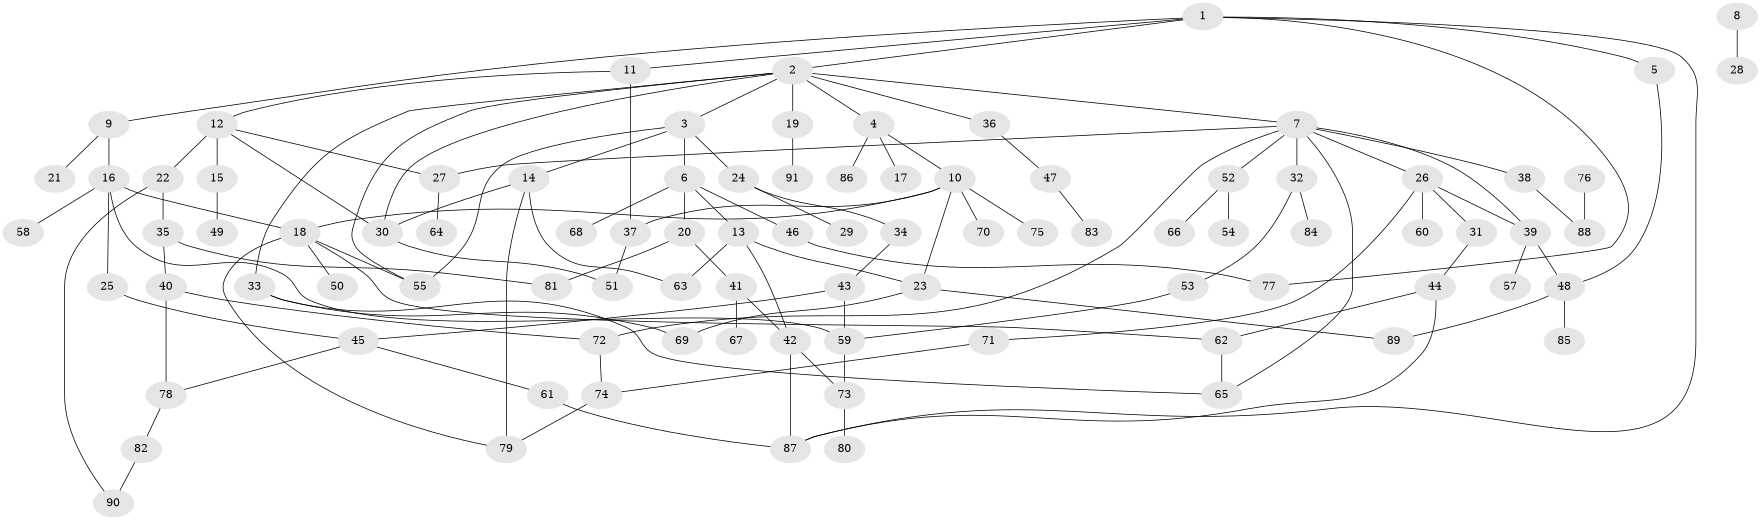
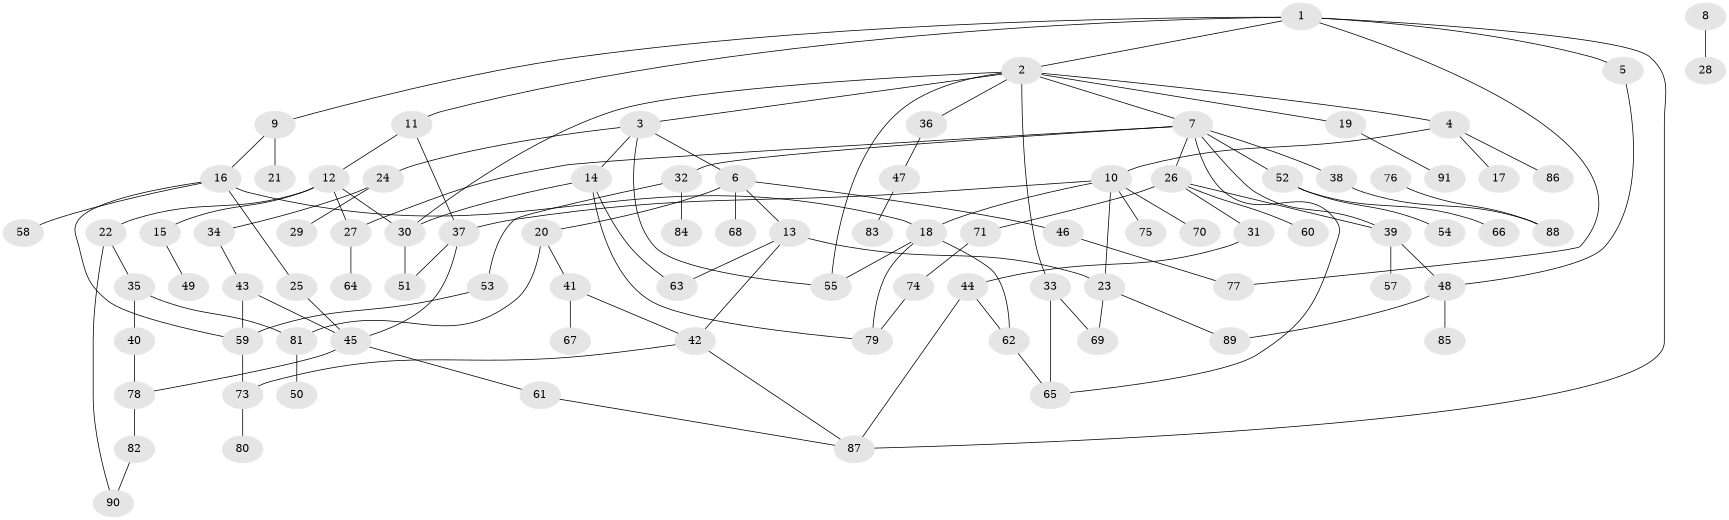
(319, 260) -> (297, 368)
none -> (425, 307)
(600, 341) -> none
